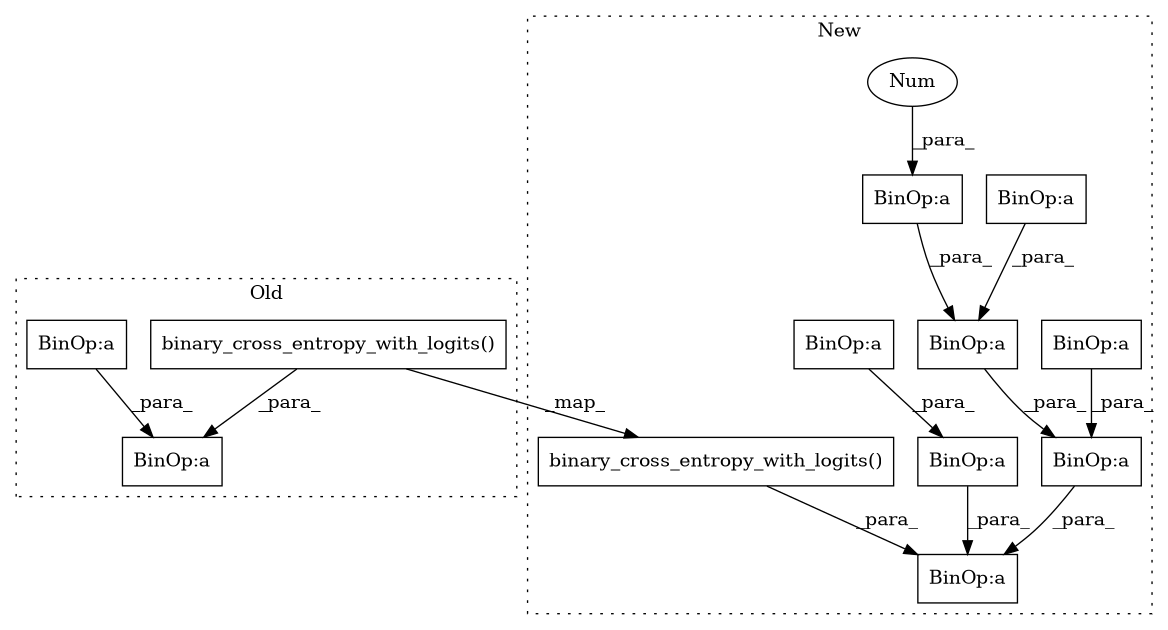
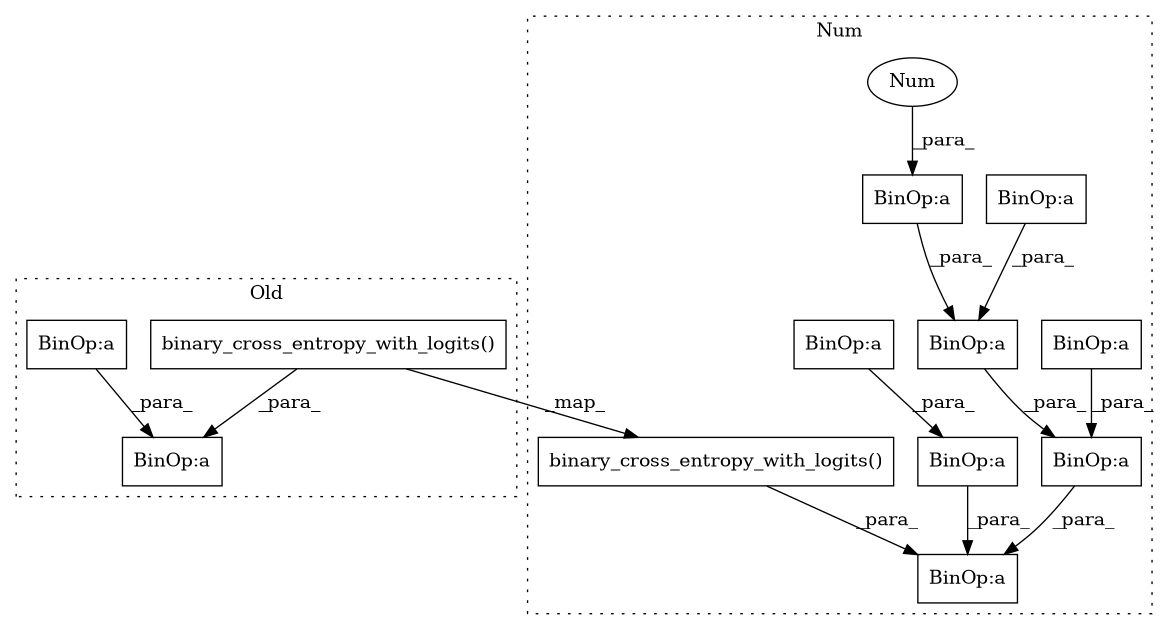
(840, 32) -> (840, 32)
